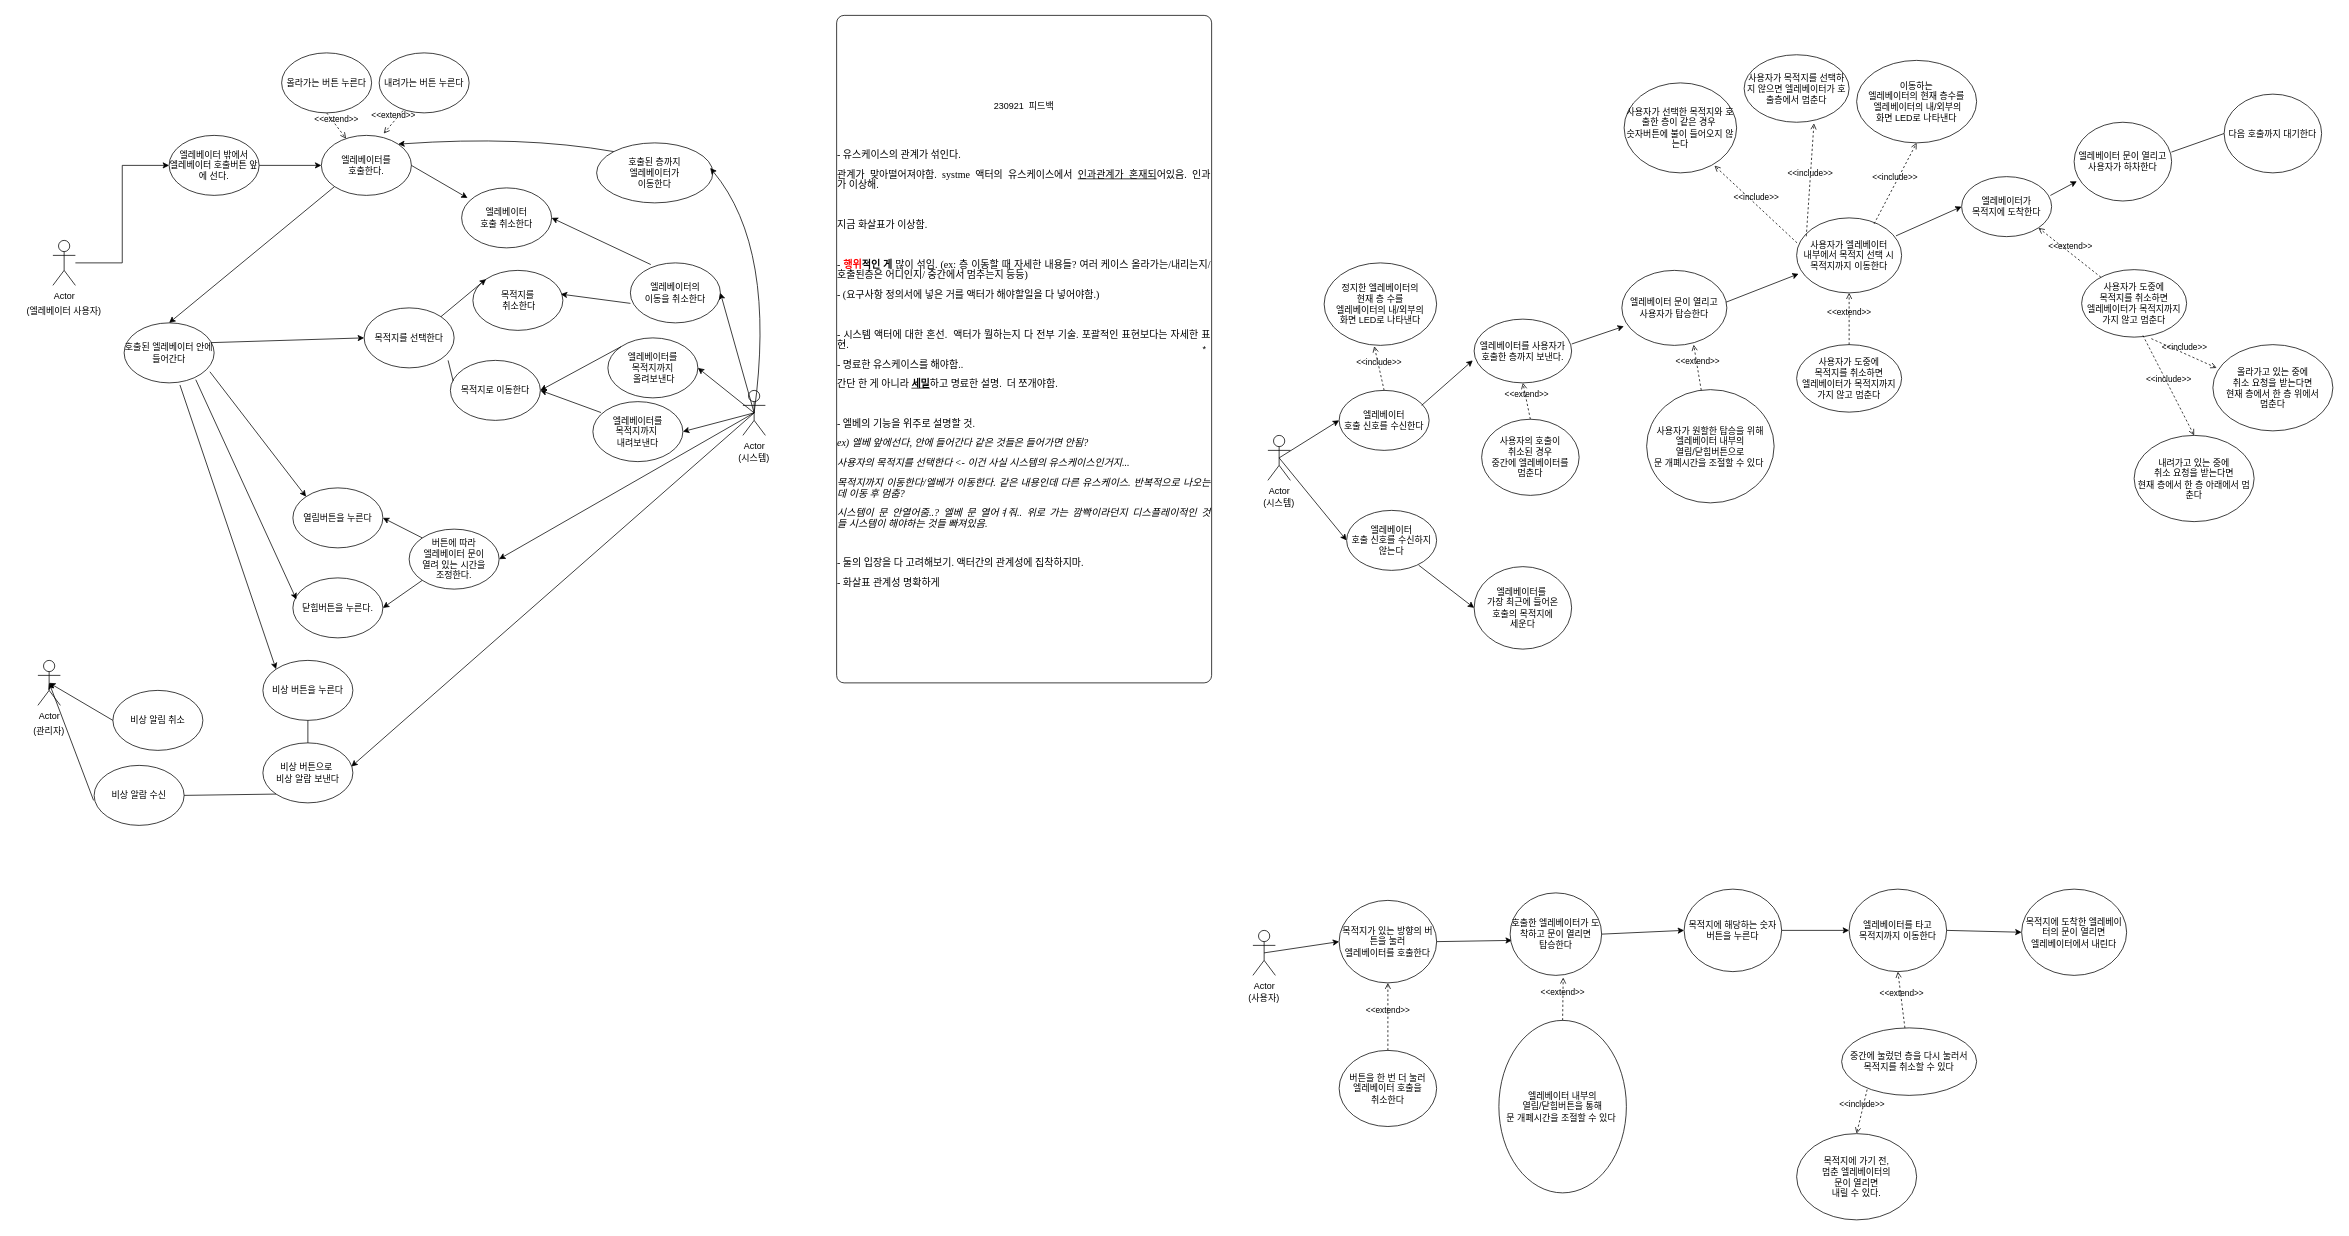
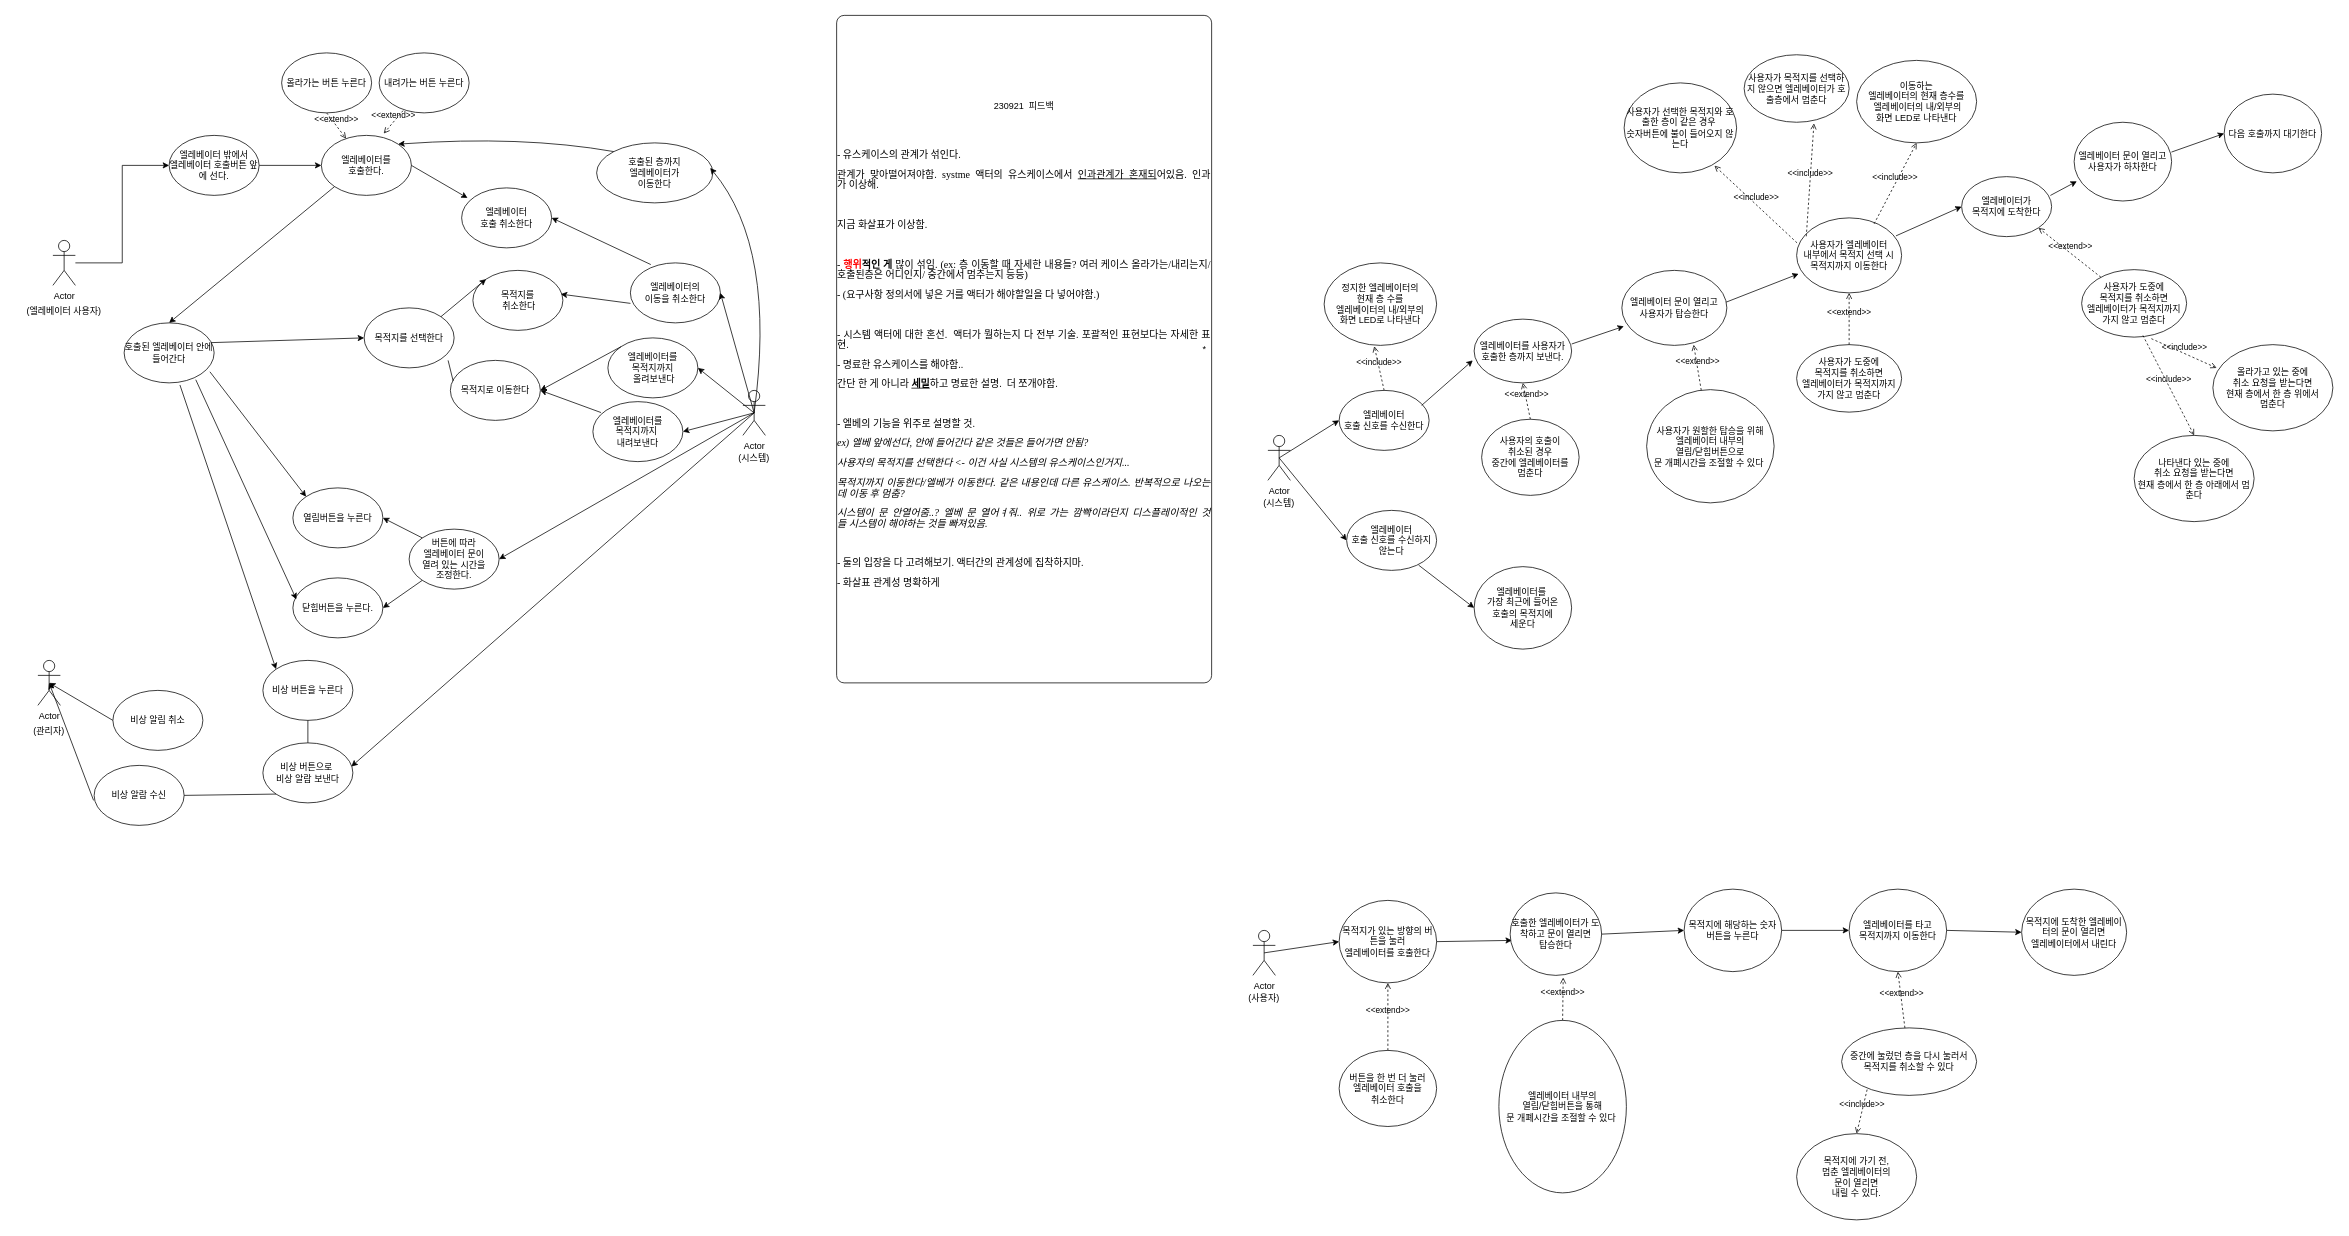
(2220, 135) -> (2218, 136)
(2194, 479) -> (2194, 479)
